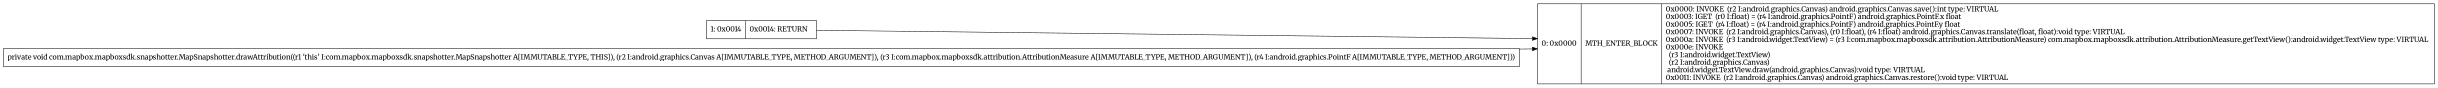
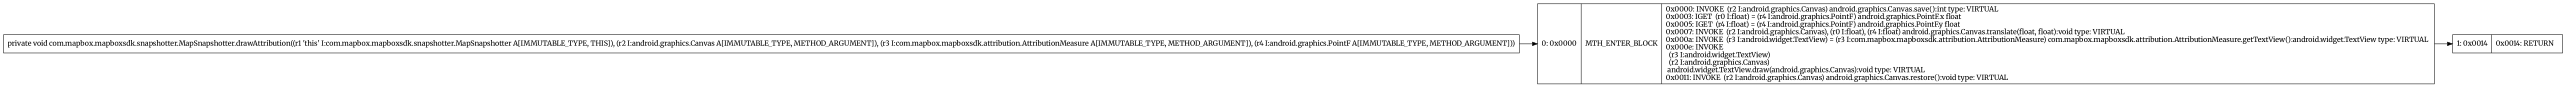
(1174, 34) -> (2441, 44)
